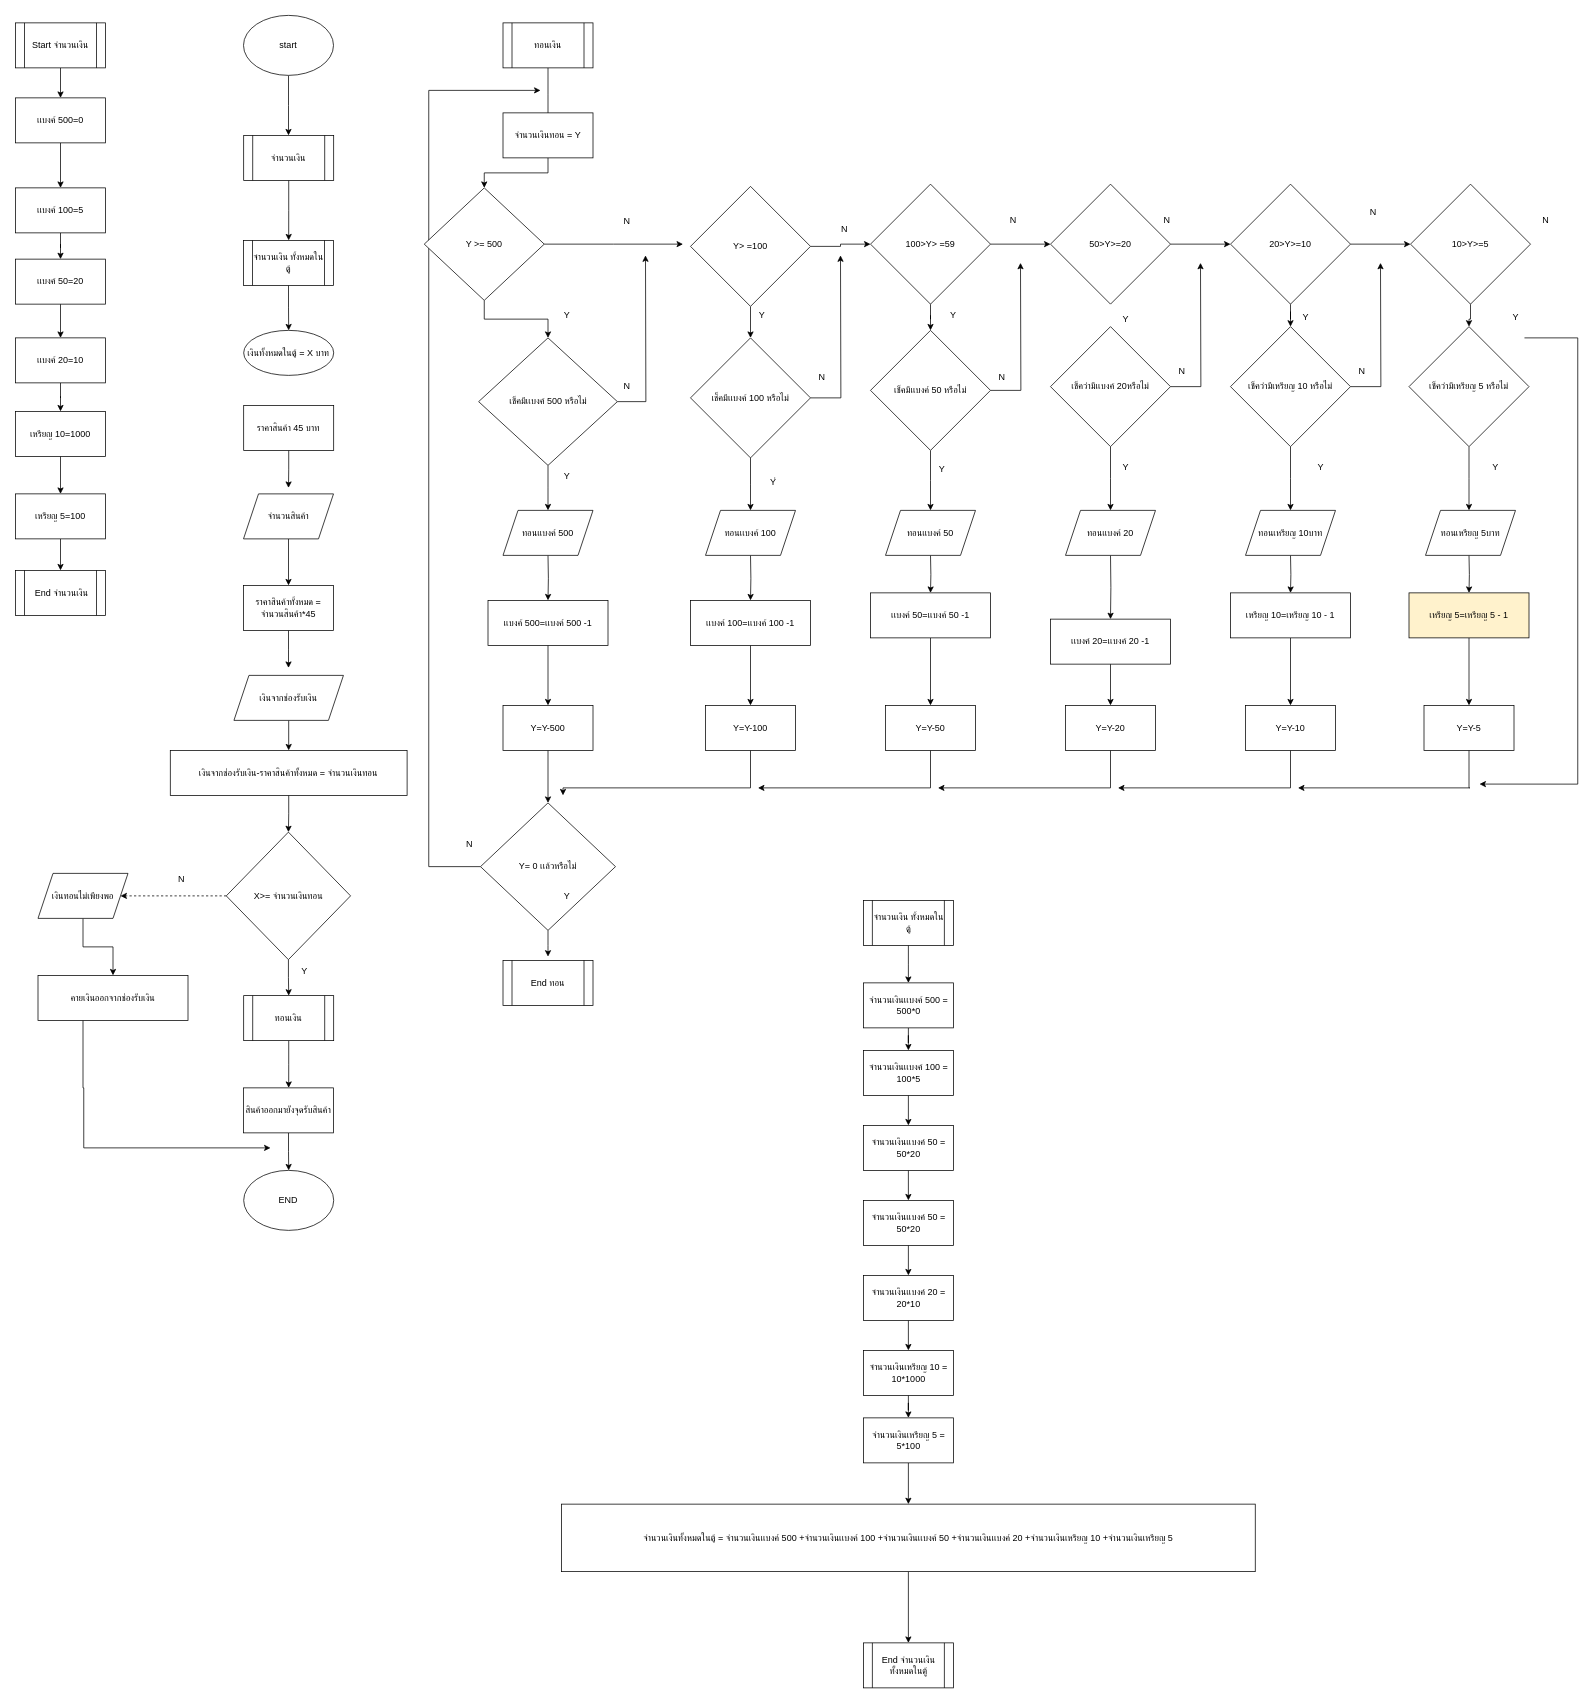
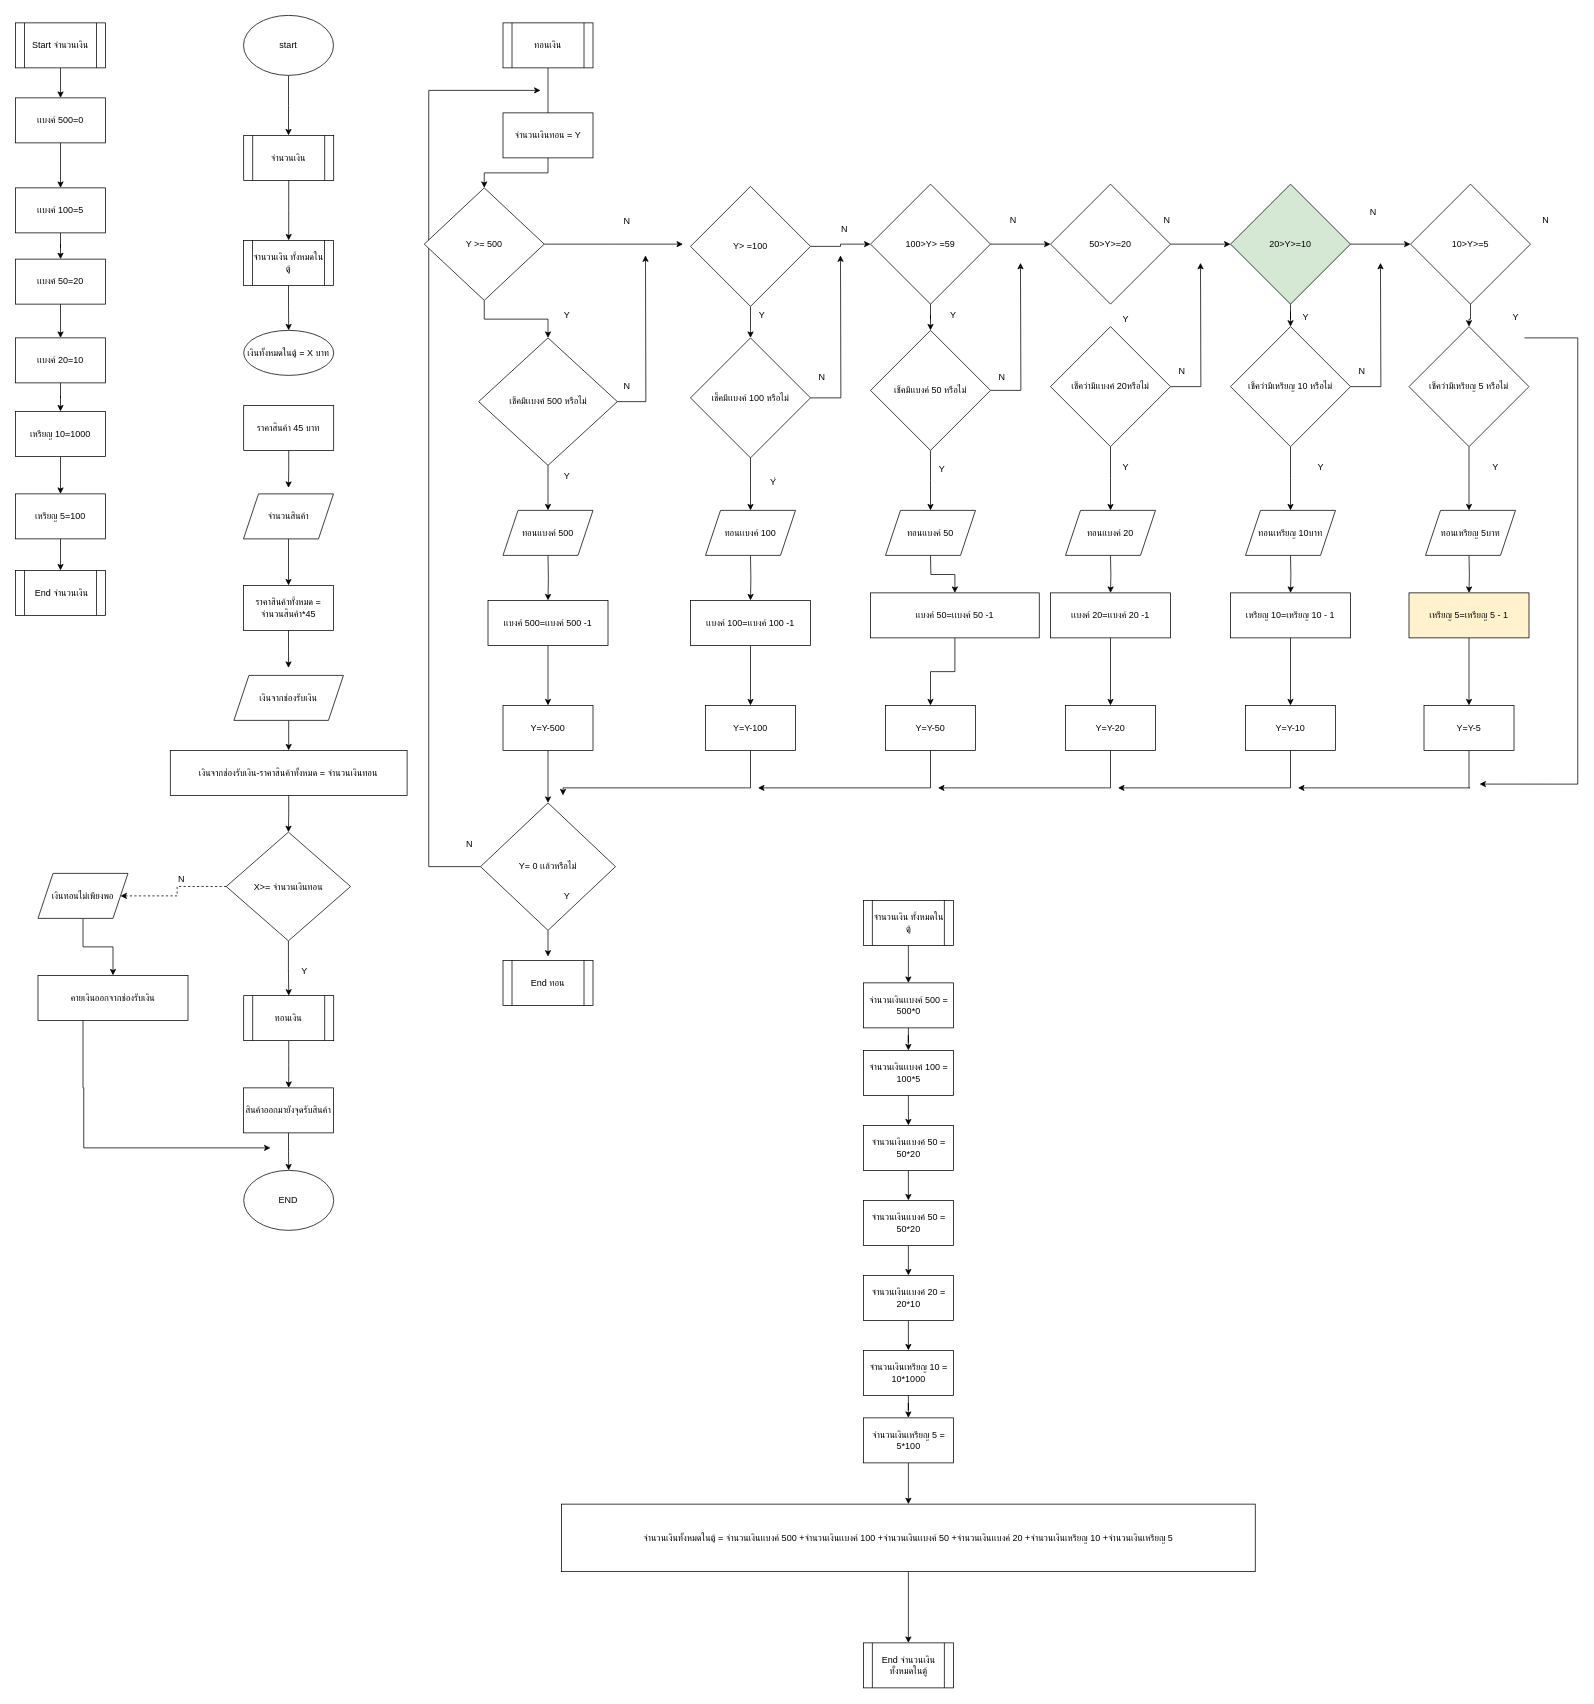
(1290, 244) -> (1290, 244)
(930, 615) -> (955, 615)
(1110, 642) -> (1110, 615)
(288, 896) -> (288, 887)
